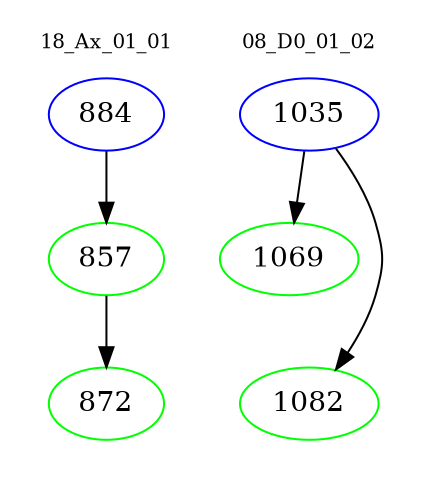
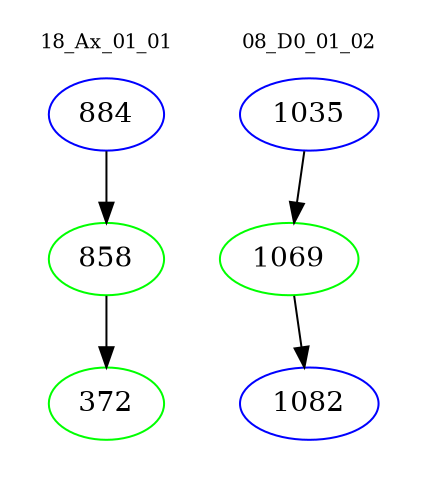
(381, 249) -> (298, 322)
(106, 259) -> (106, 259)
(106, 404) -> (106, 404)
(309, 404) -> (309, 404)
